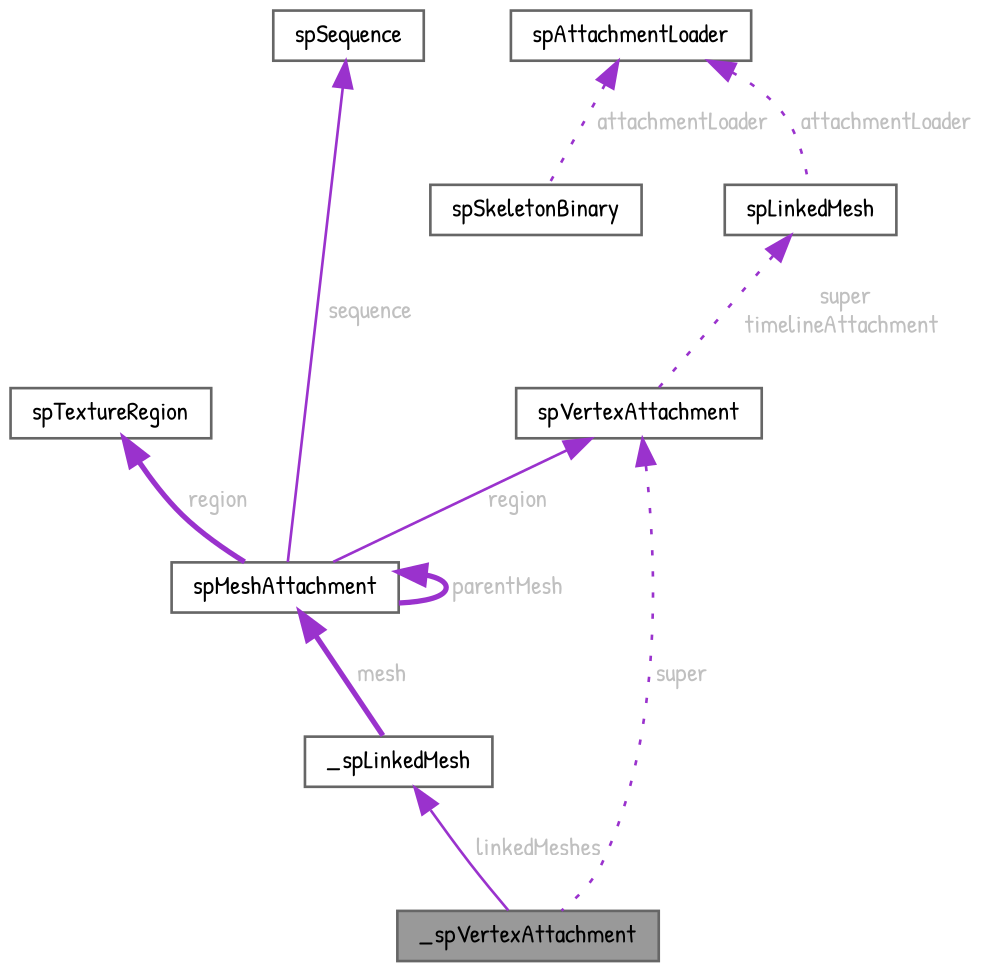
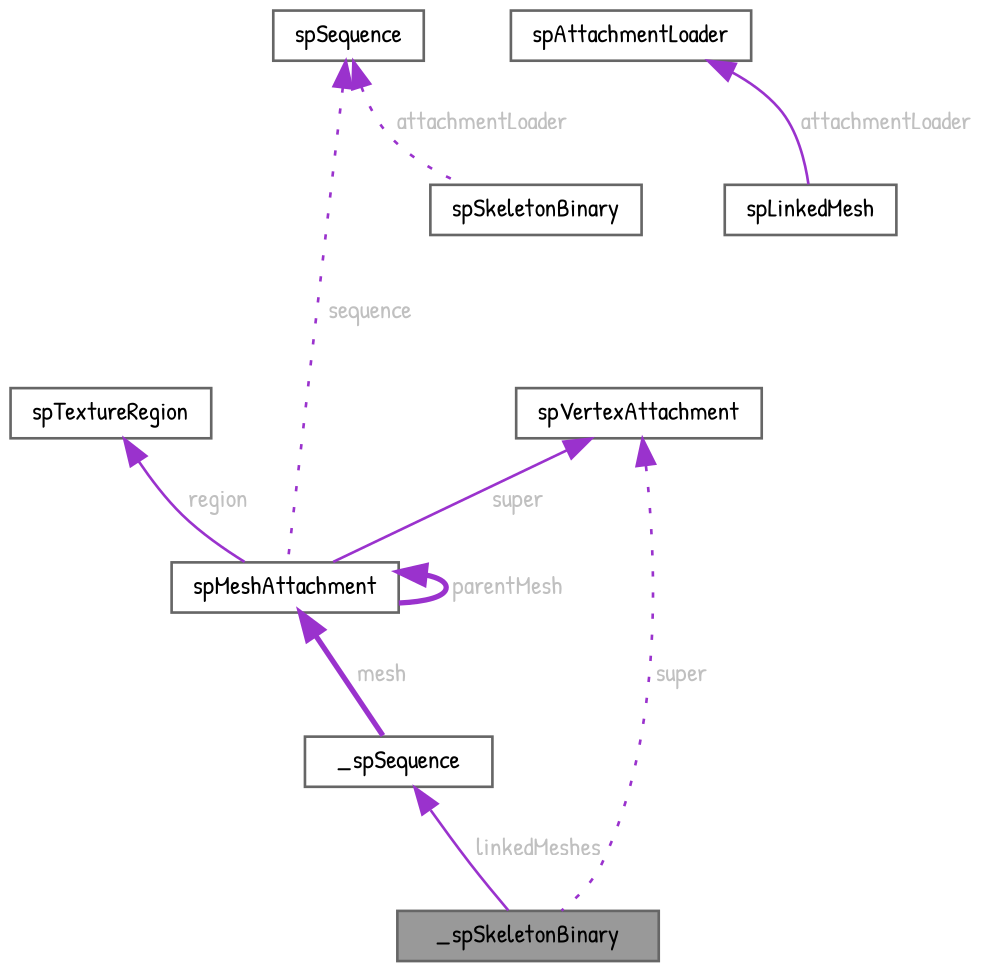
(786, 118) -> (786, 118)
(577, 134) -> (402, 147)
(716, 322) -> none
(315, 325) -> (315, 325)
(515, 500) -> (515, 500)
(186, 518) -> (186, 518)
(399, 762) -> (399, 762)
(528, 936) -> (528, 936)
